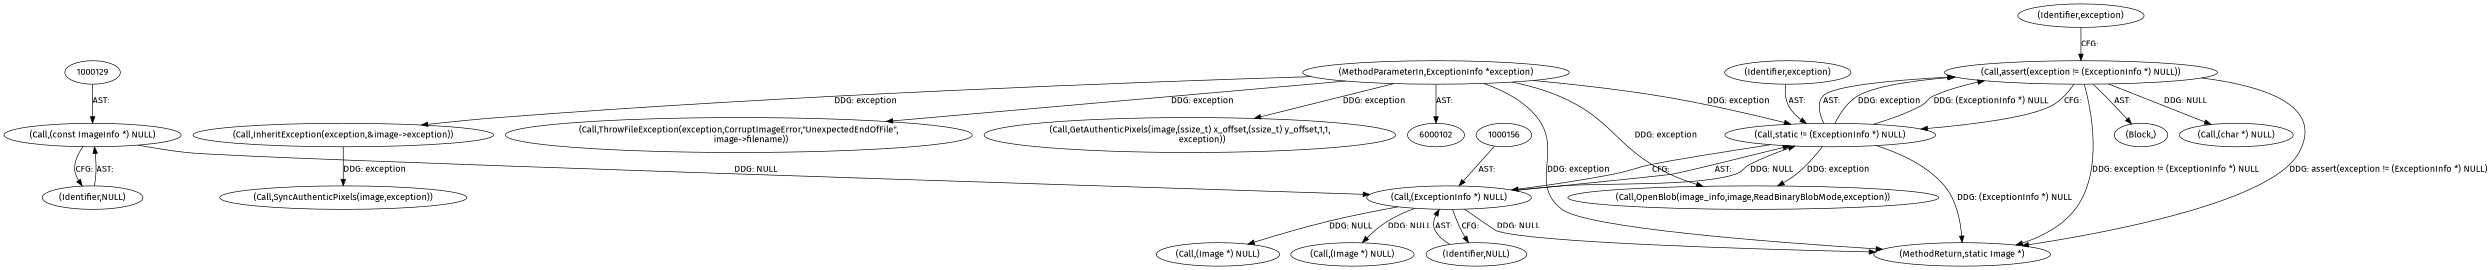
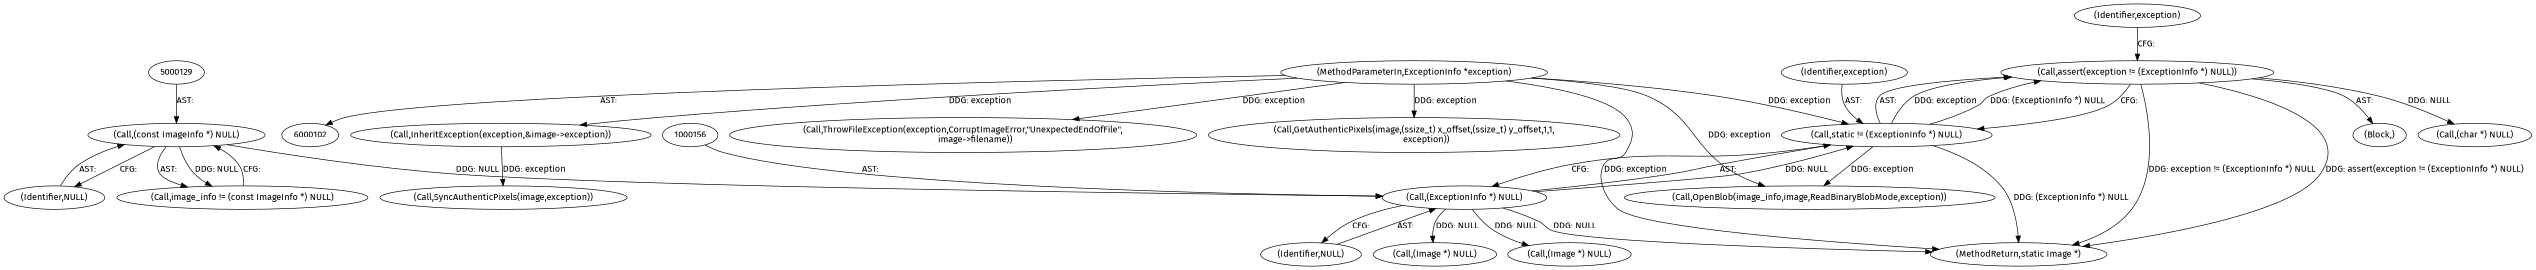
(93, 72) -> (176, 72)
none -> (242, 198)
